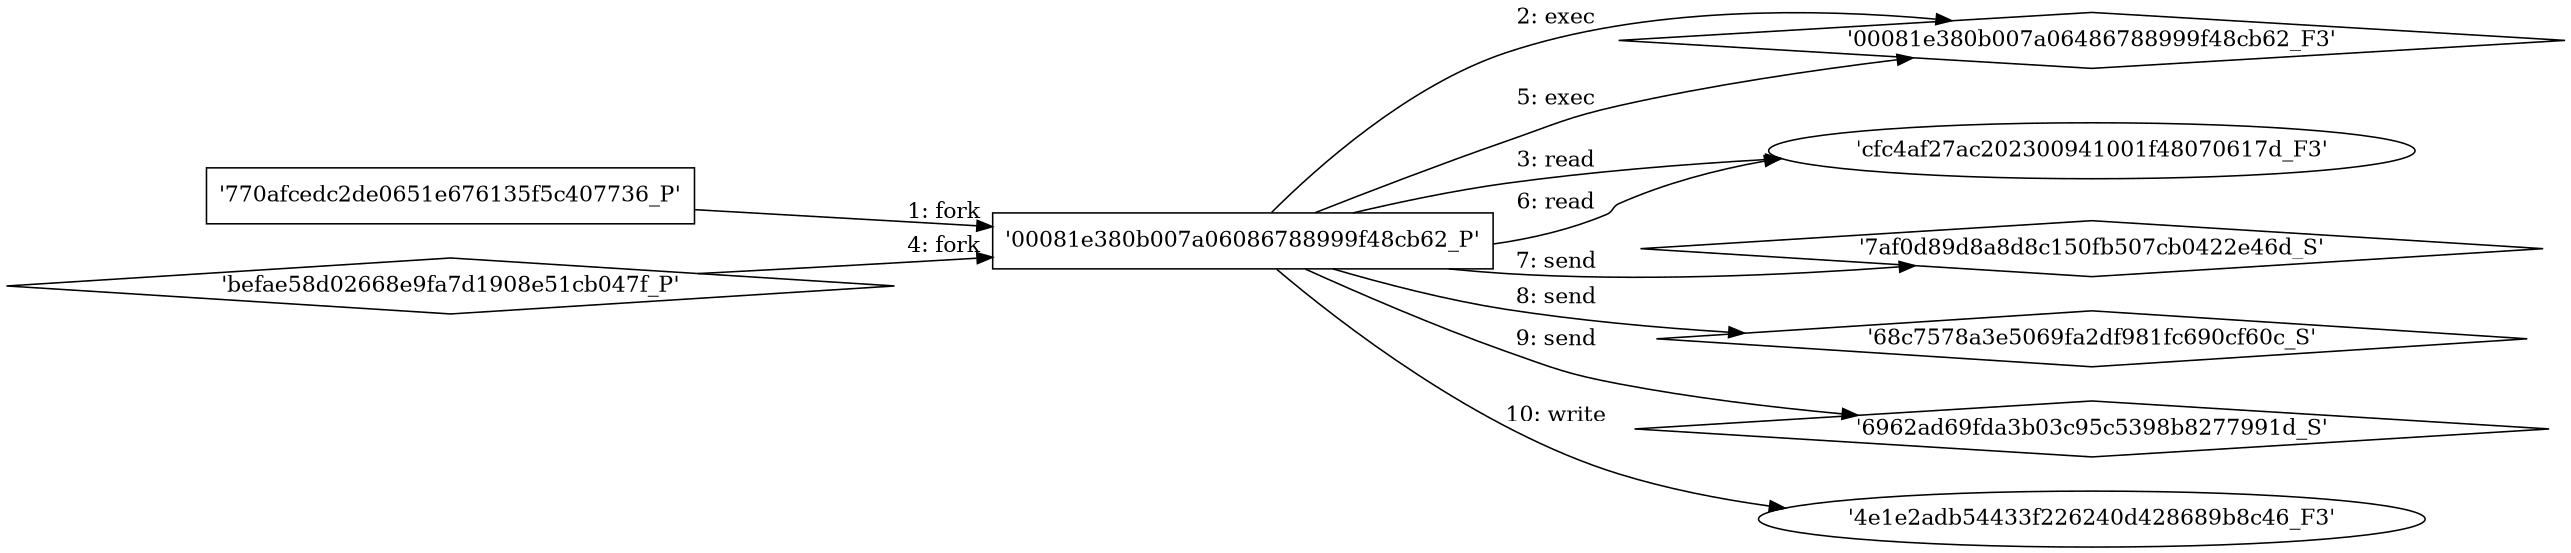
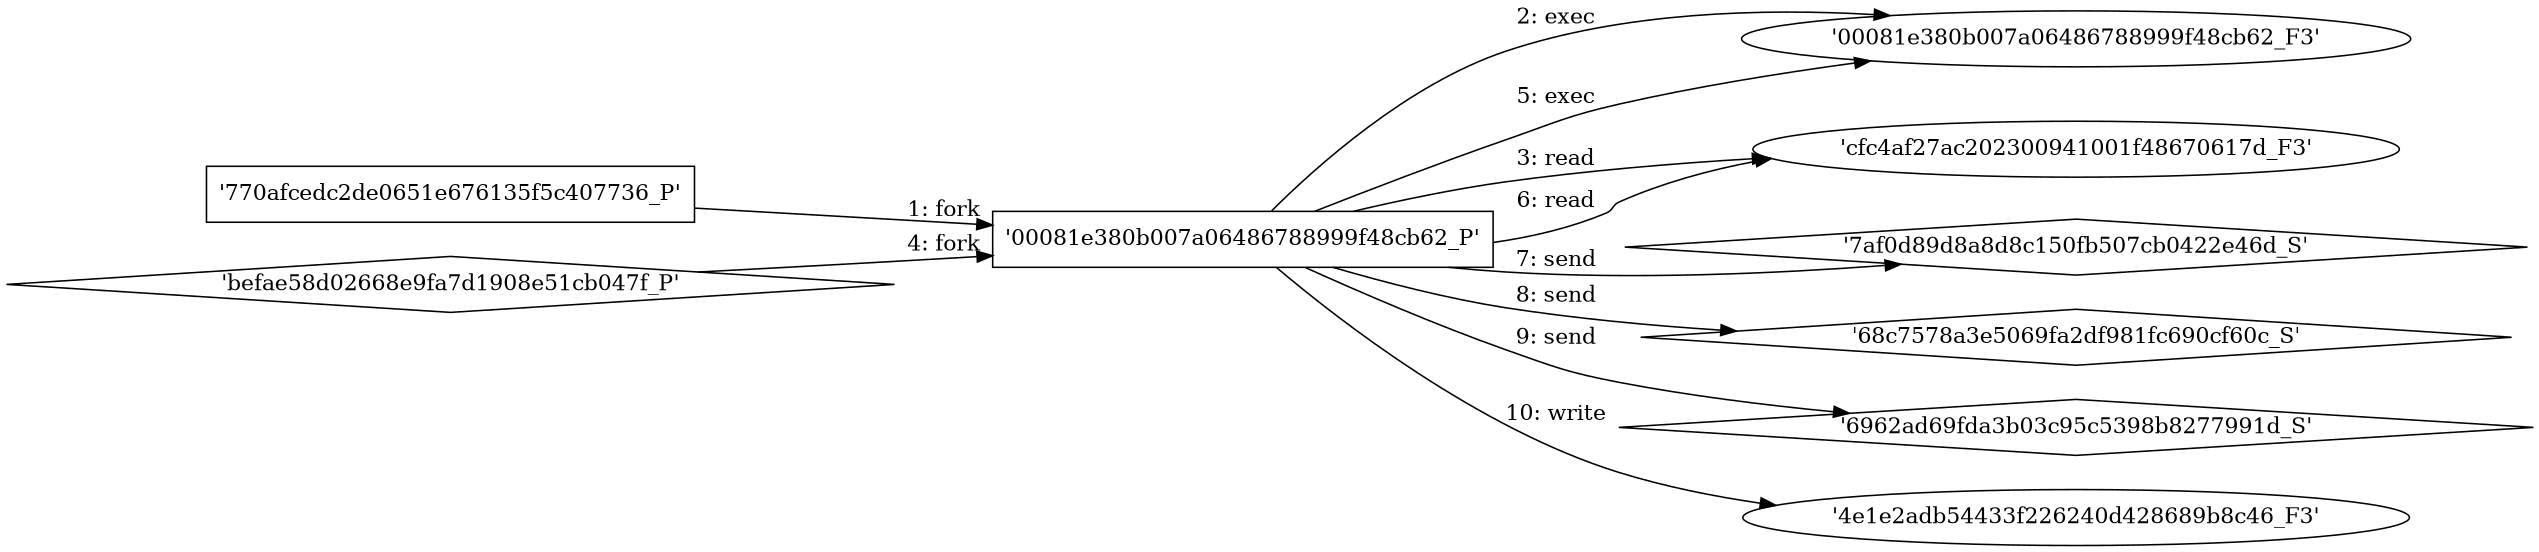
(2092, 40) -> (2076, 39)
(2092, 151) -> (2076, 149)
(1243, 241) -> (1243, 239)
